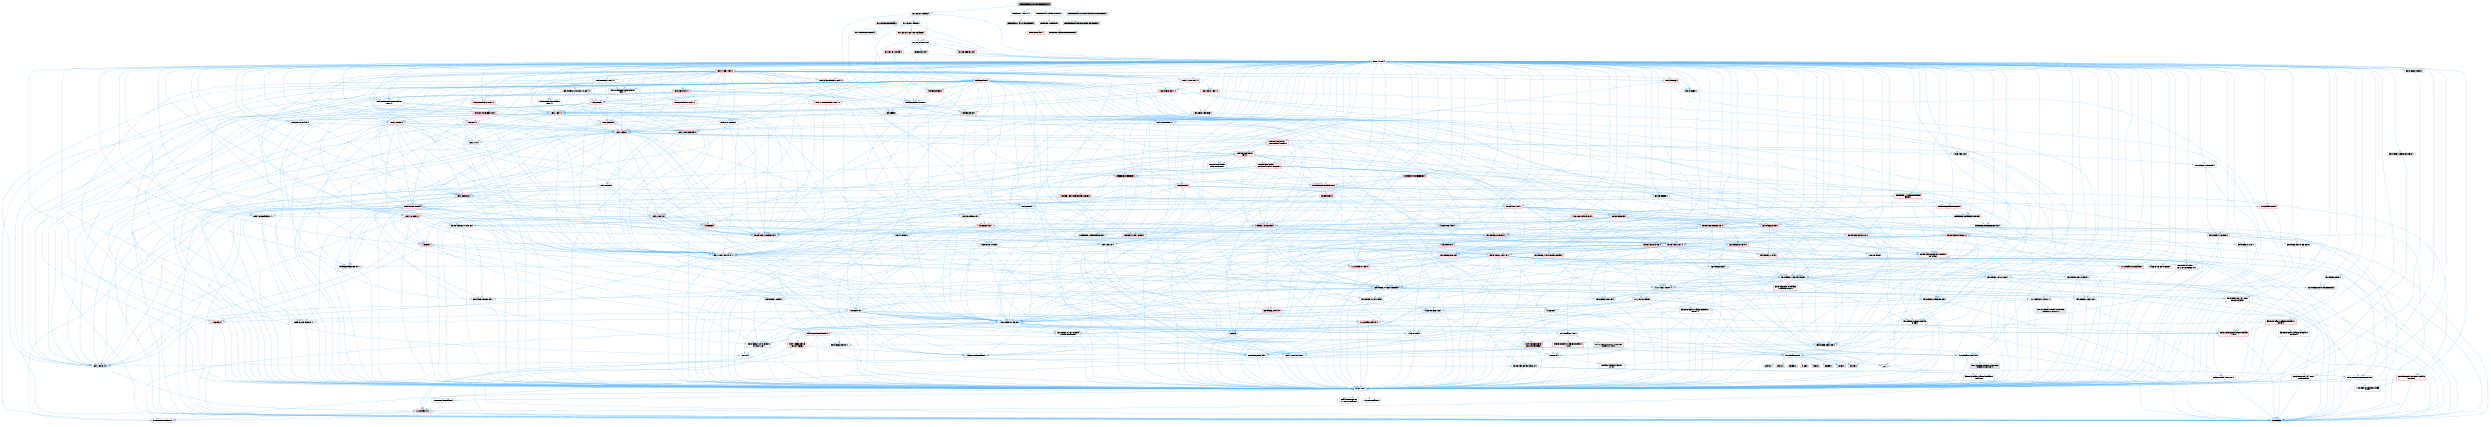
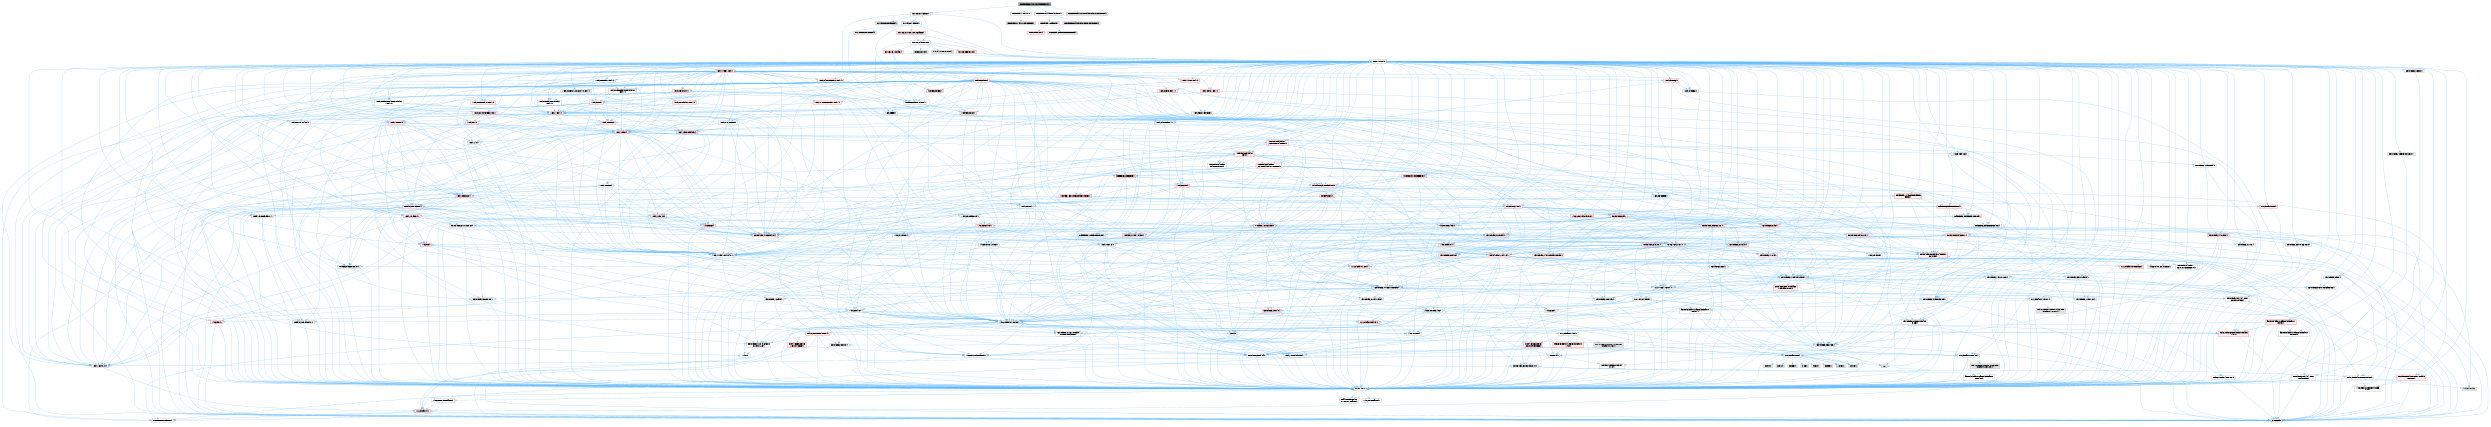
none -> (943, 52)
(745, 356) -> (745, 356)
none -> (2469, 389)
